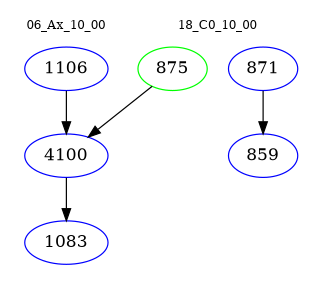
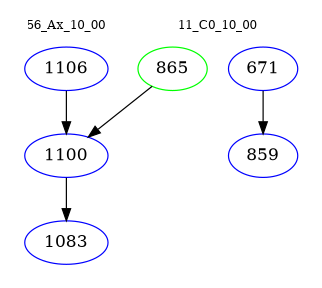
(66, 26) -> (66, 26)
(218, 26) -> (218, 26)
(173, 69) -> (173, 69)
(263, 69) -> (263, 69)
(66, 156) -> (66, 156)
